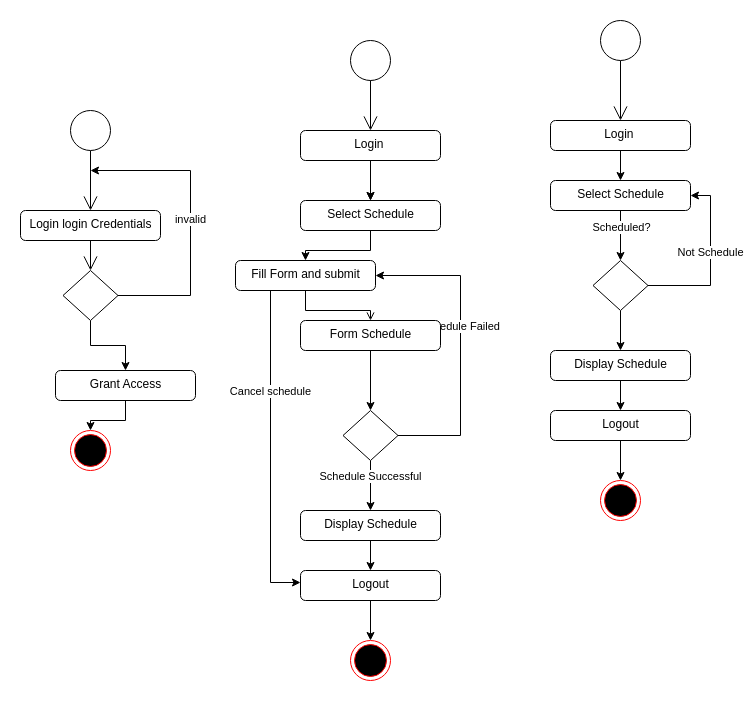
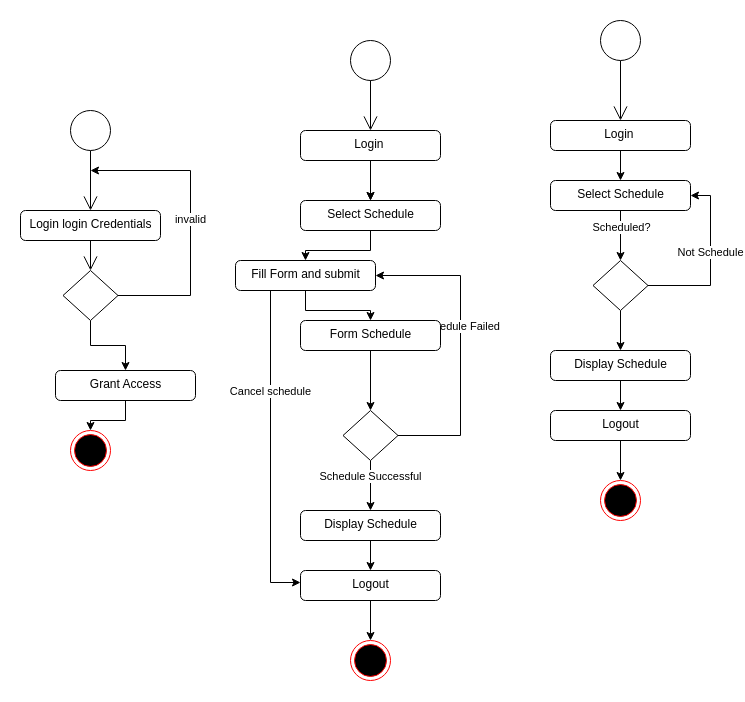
(371, 312) -> (369, 311)
